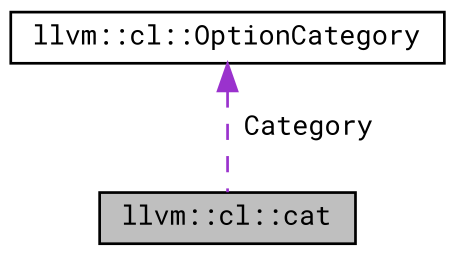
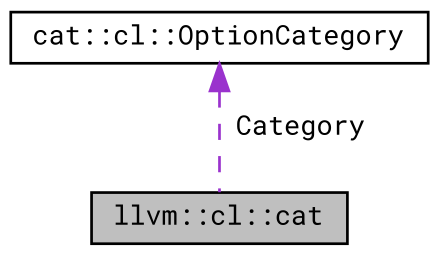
(228, 38) -> (219, 38)
